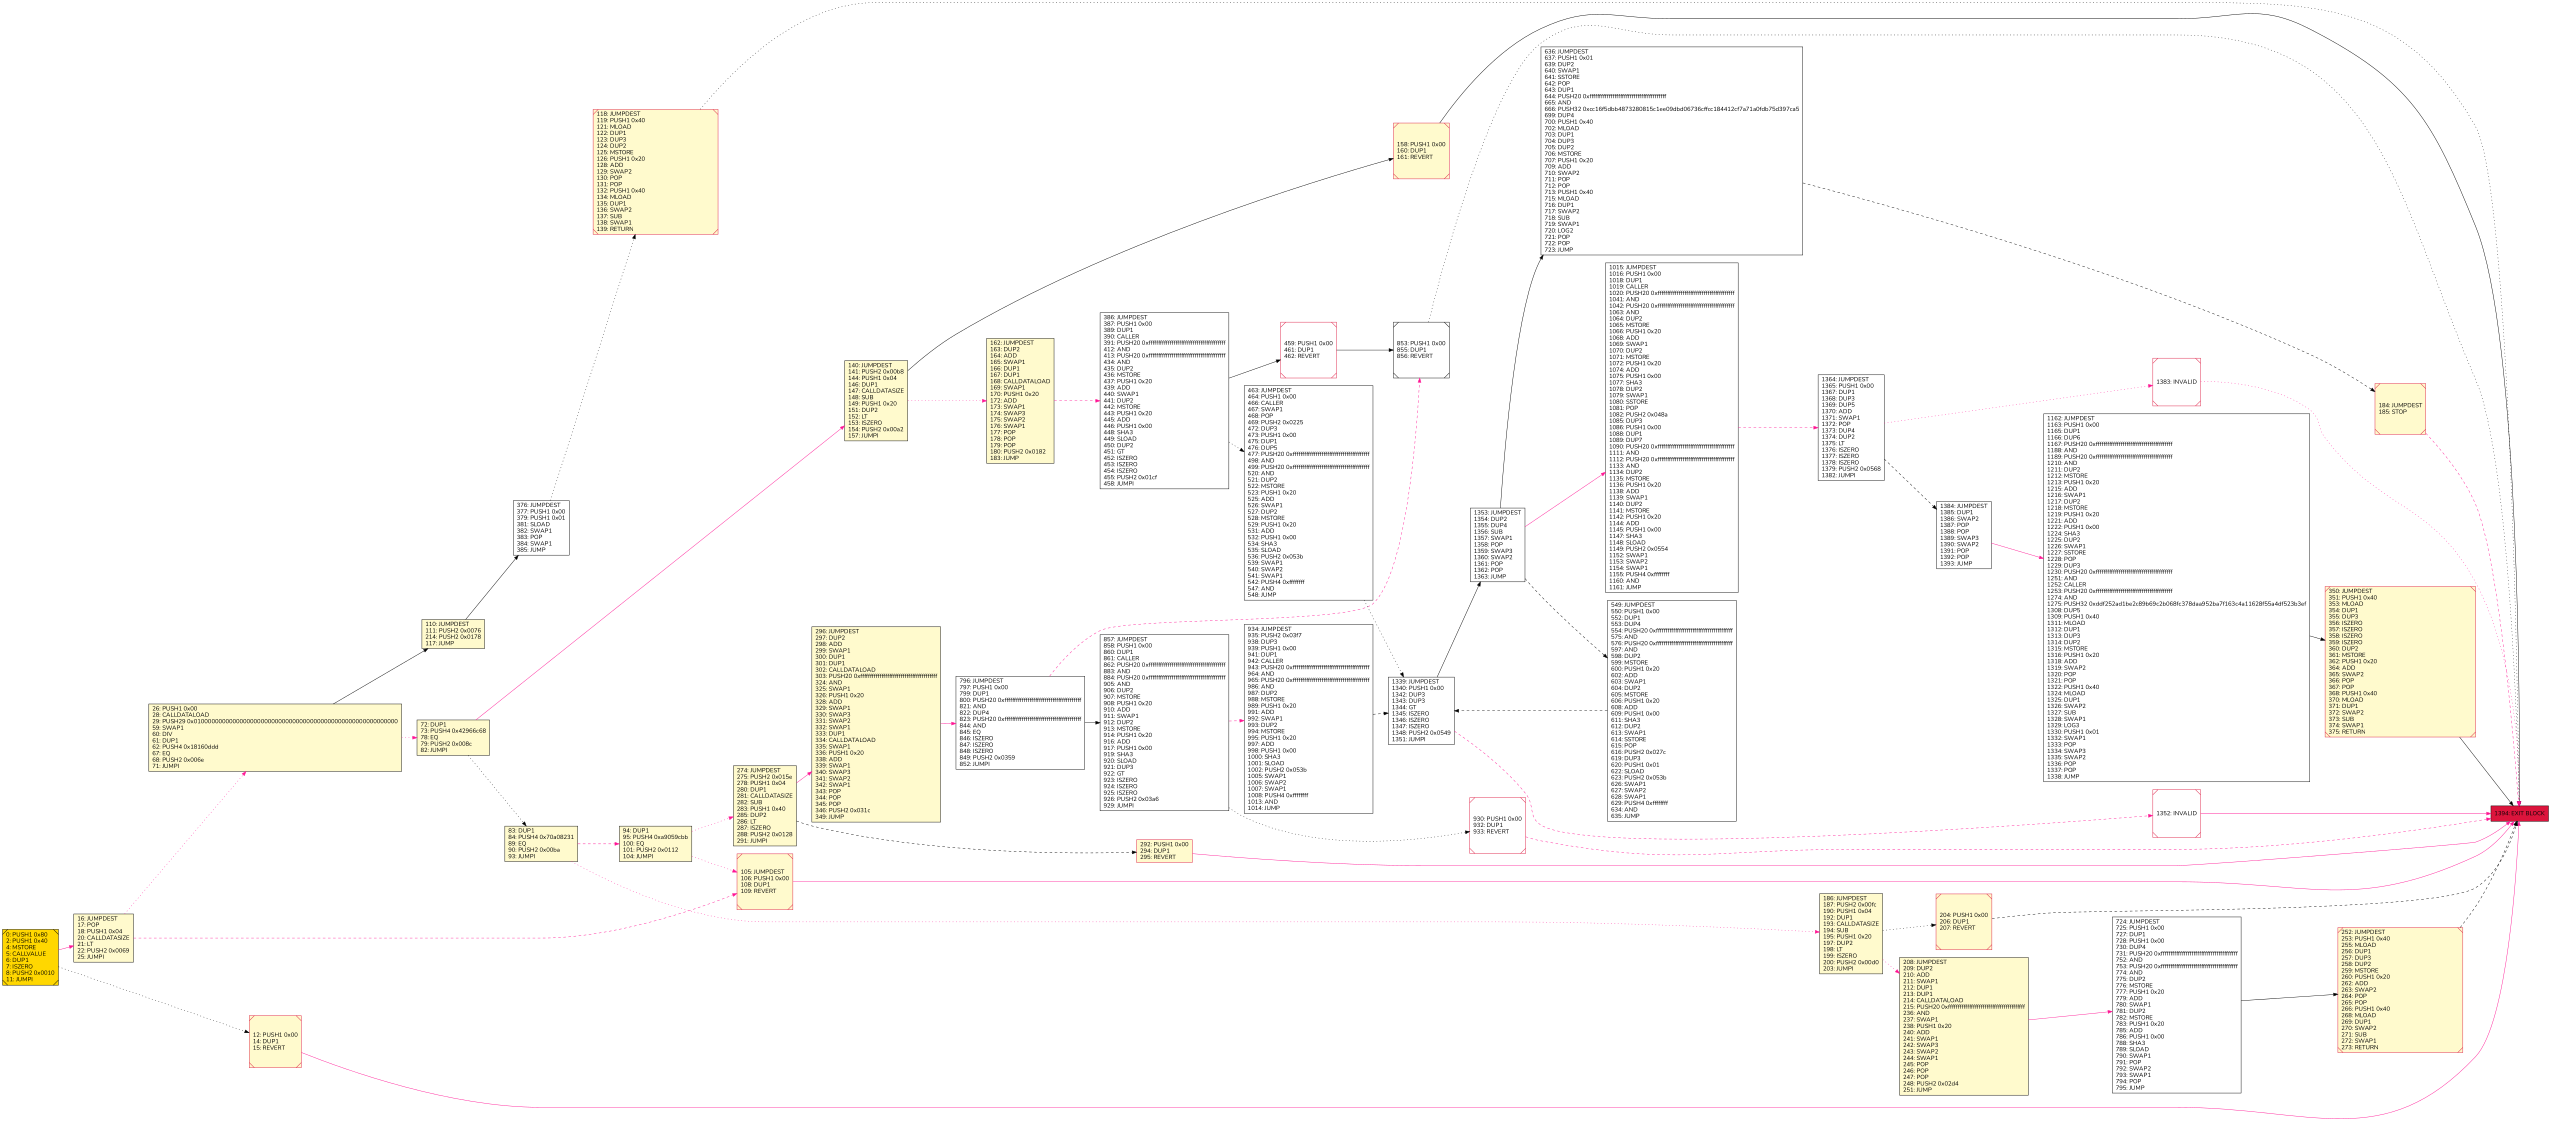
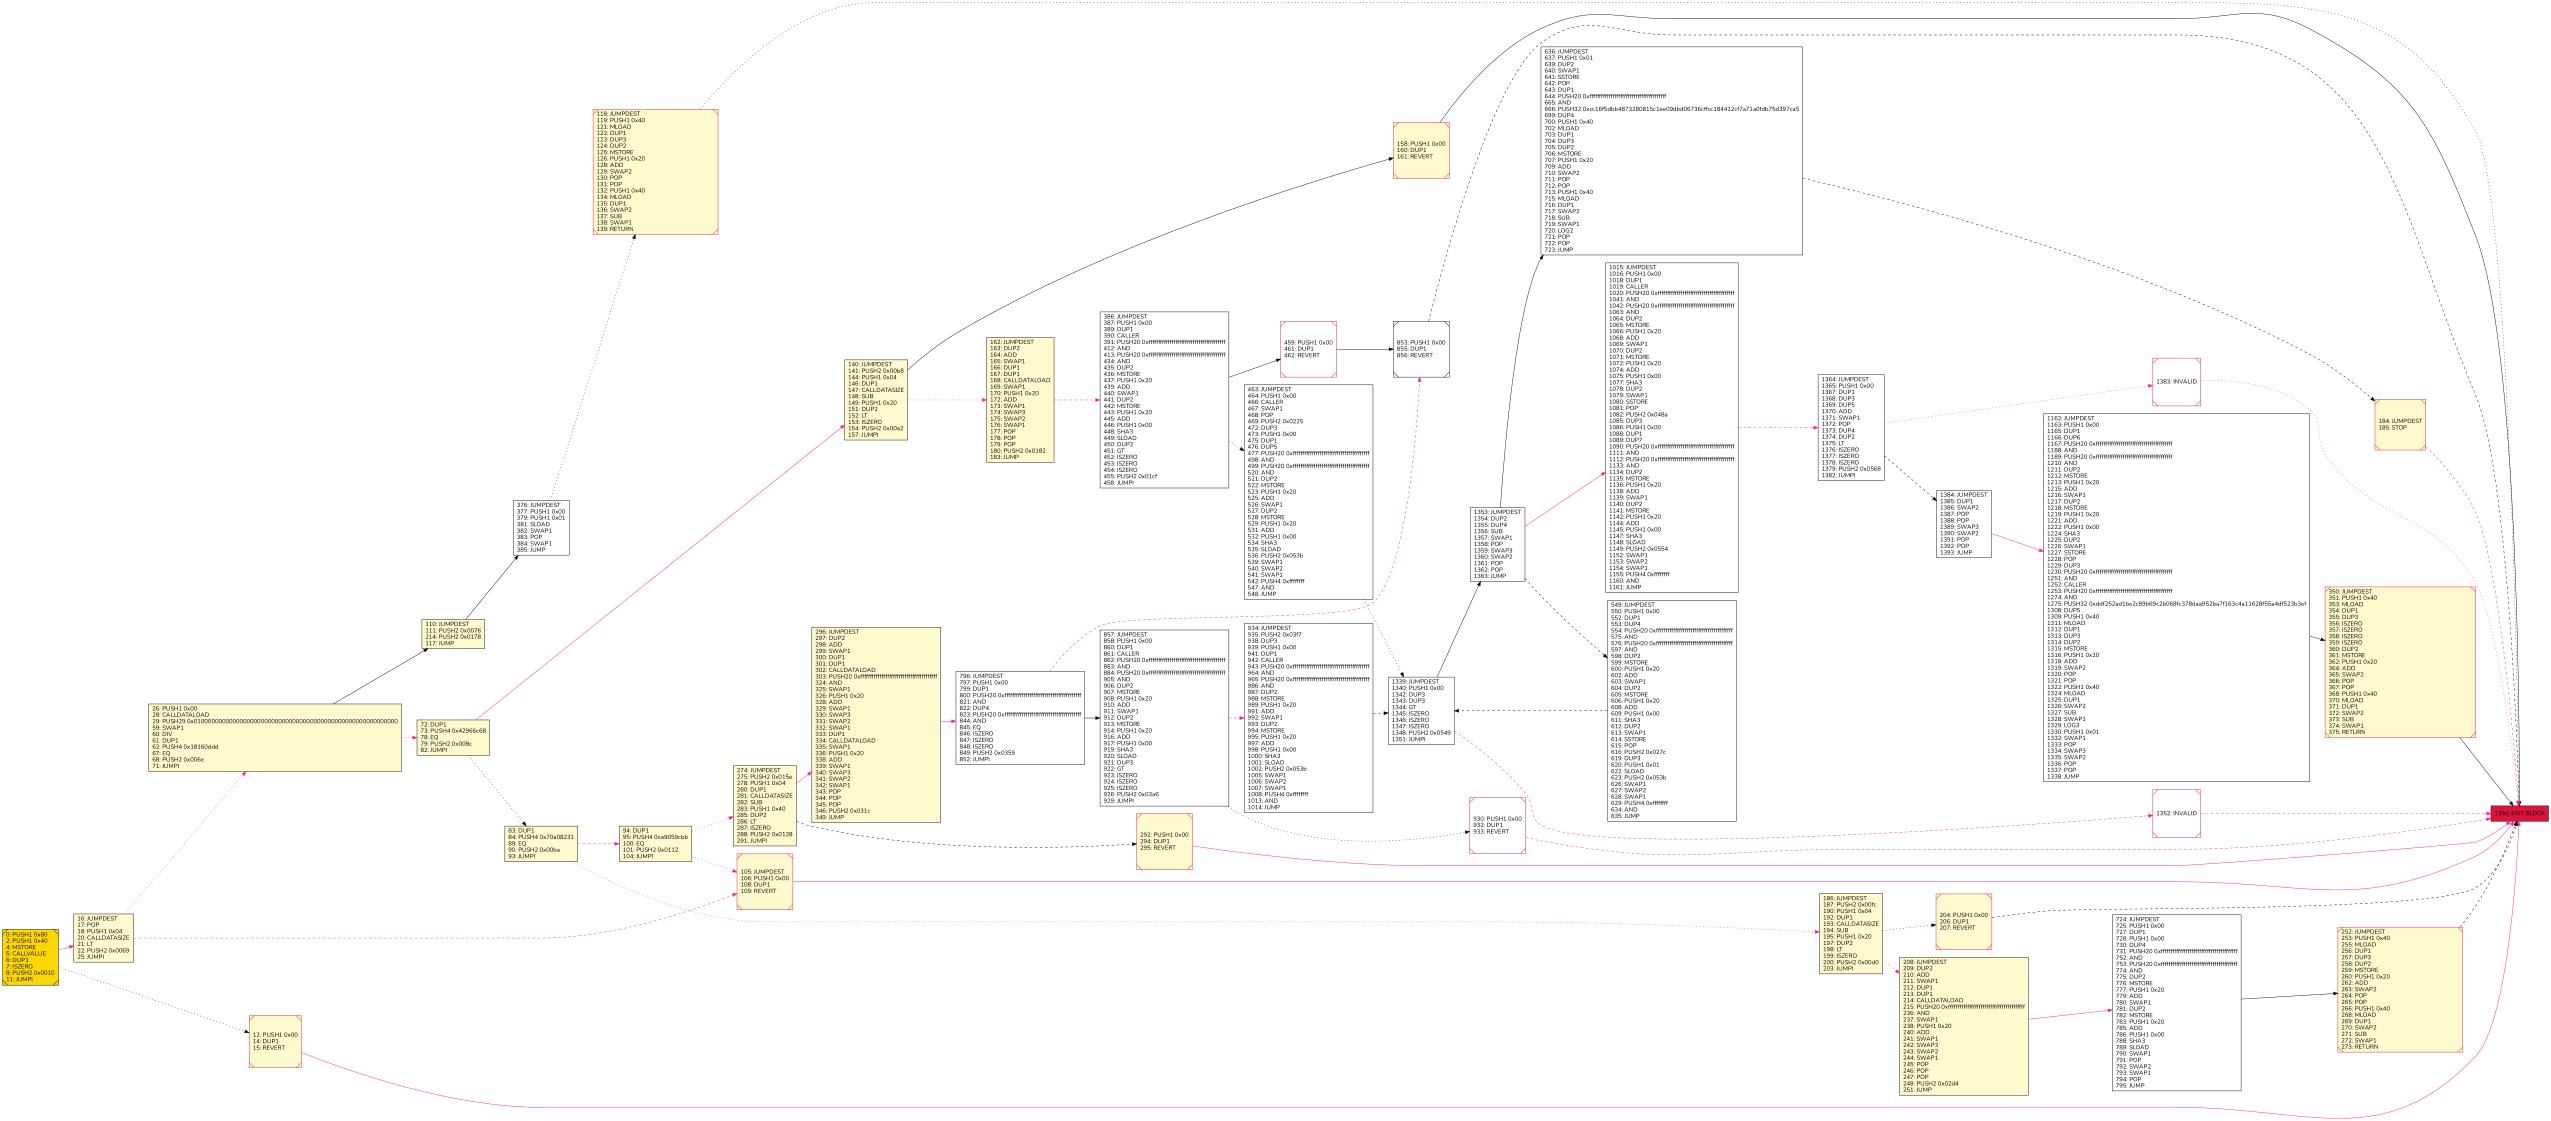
(2165, 35) -> (2164, 35)
(2344, 814) -> (2344, 814)
(1164, 851) -> (1164, 842)
